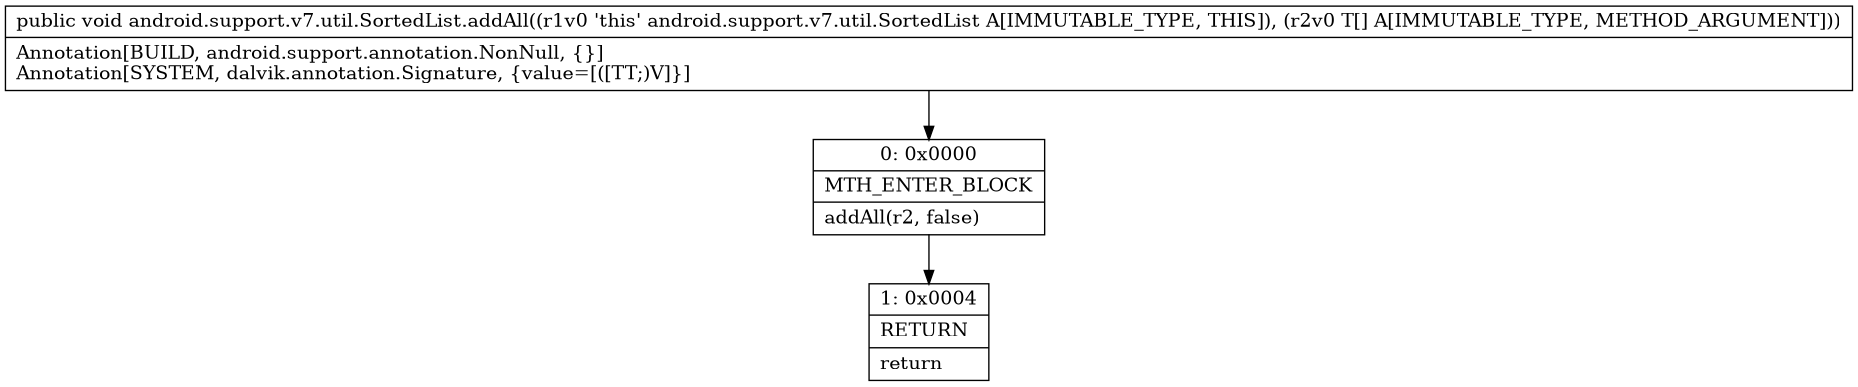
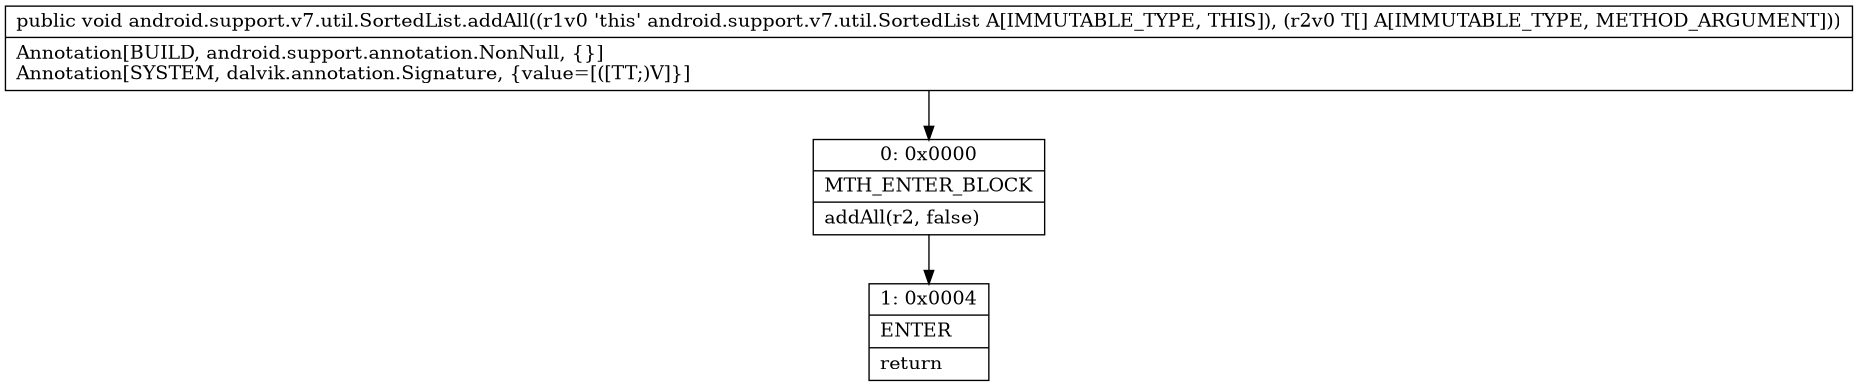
(924, 331) -> (916, 331)
